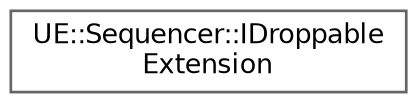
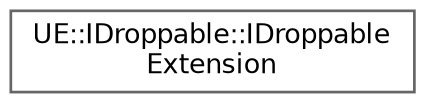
(209, 51) -> (213, 51)
